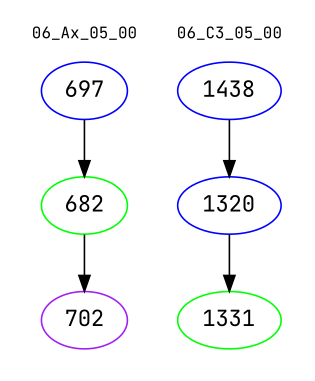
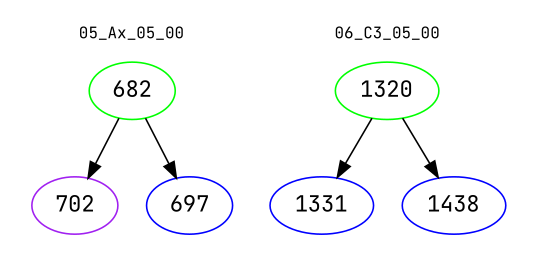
(85, 34) -> (132, 34)
(84, 140) -> (157, 141)
(229, 140) -> (416, 141)
(229, 206) -> (387, 91)
(229, 320) -> (322, 206)
